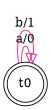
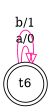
(26, 84) -> (26, 84)
